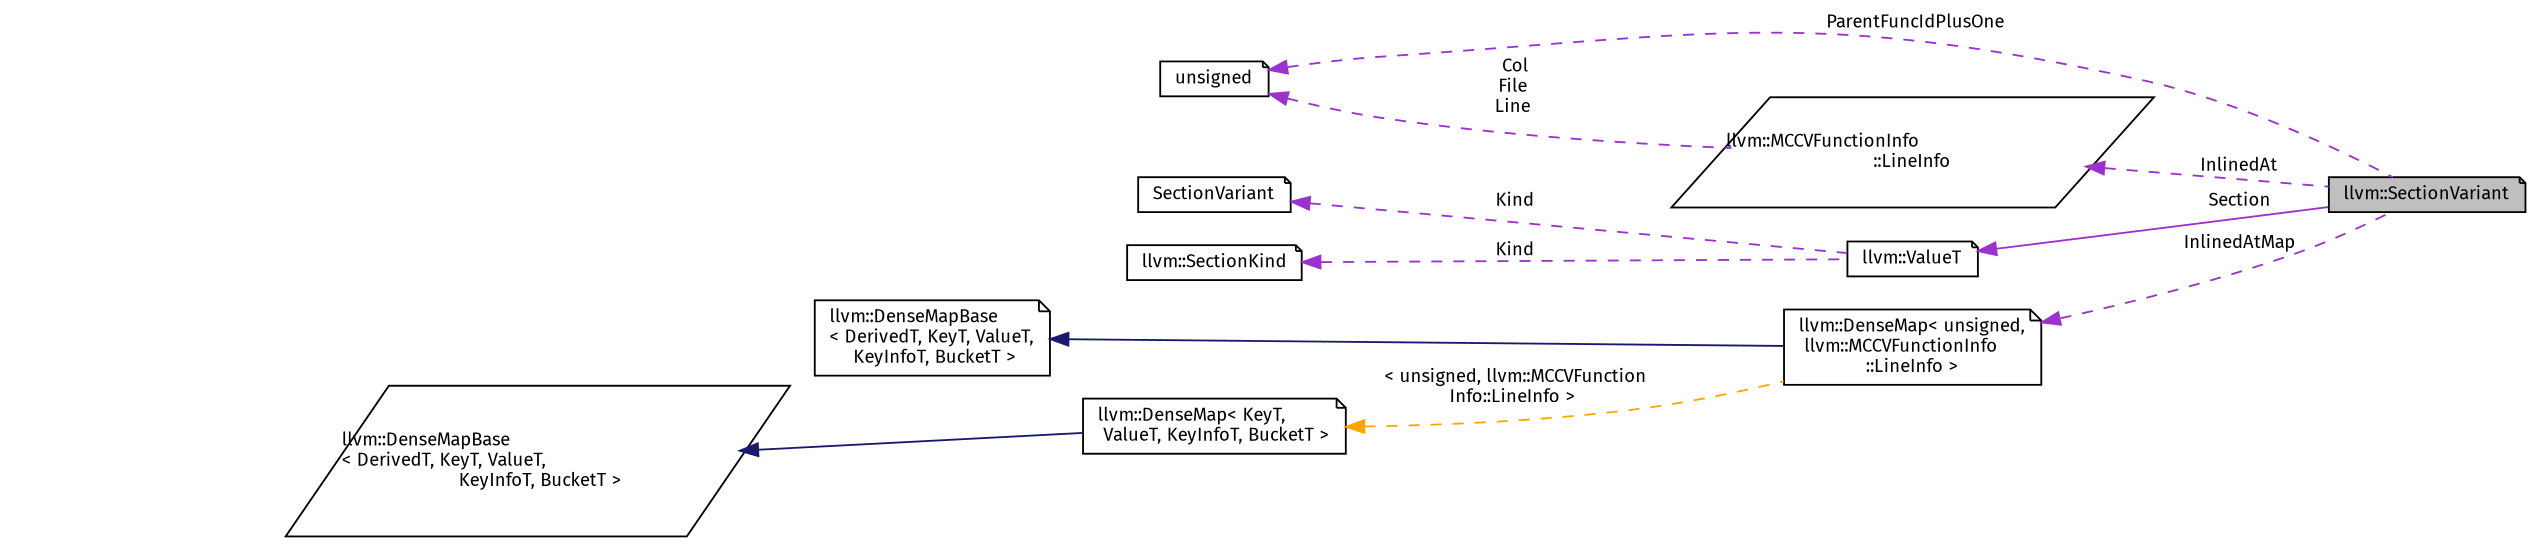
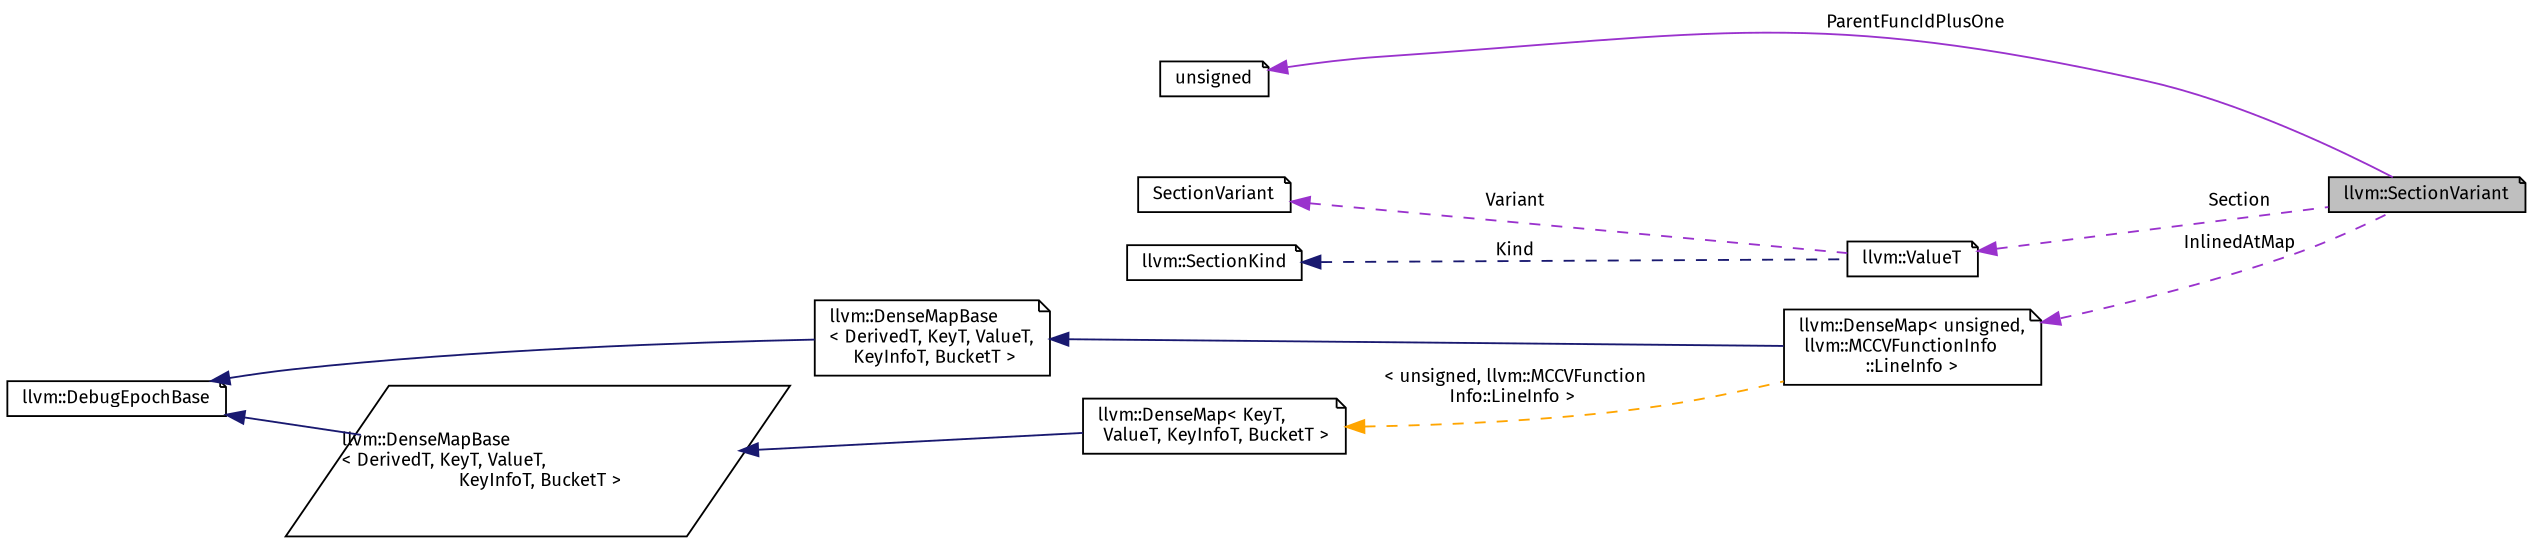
(1851, 35) -> (1851, 35)
(1913, 152) -> none
(1513, 201) -> (1513, 201)
(2162, 228) -> (2162, 228)
(1584, 261) -> (1584, 261)
none -> (117, 399)
